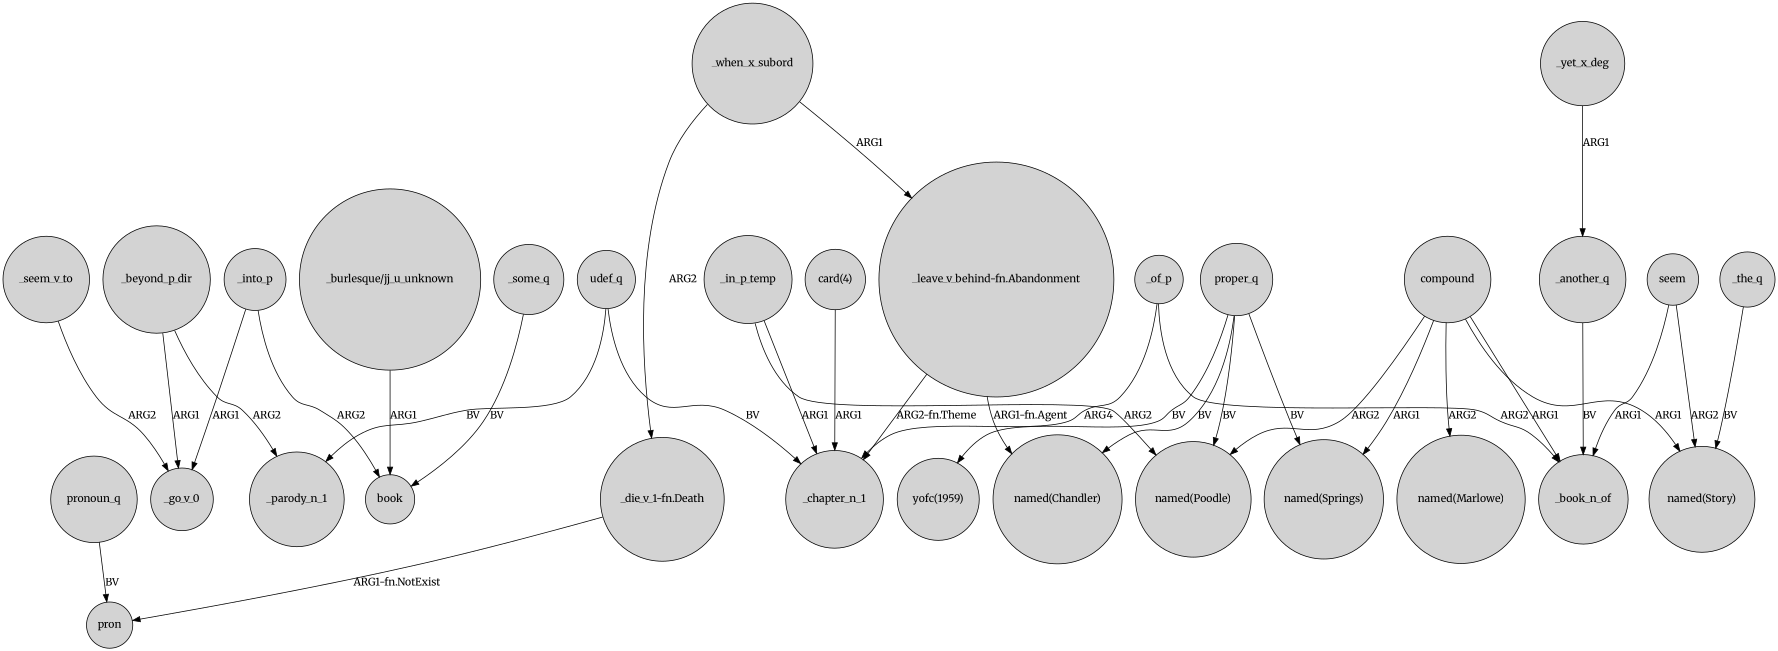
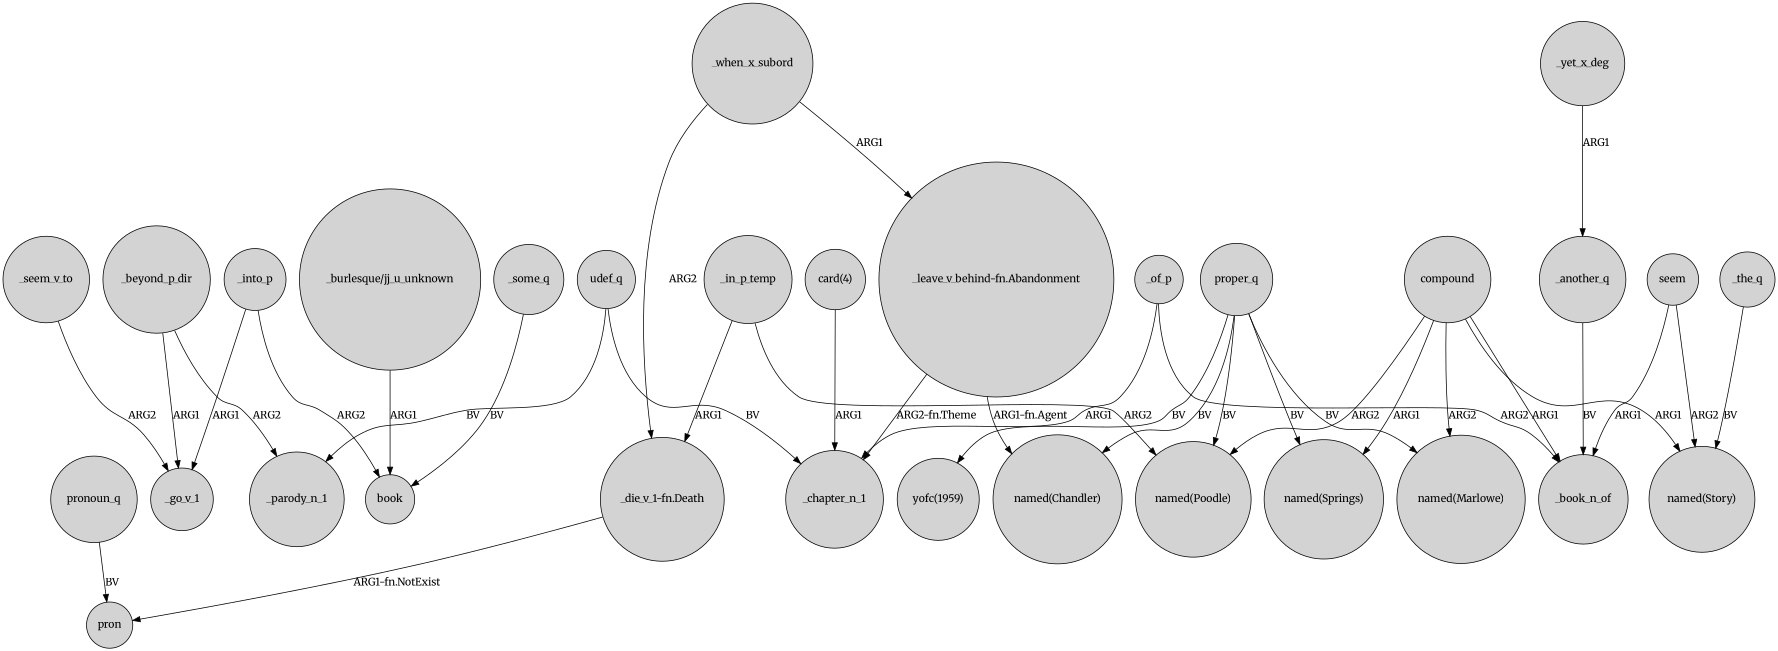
(788, 381) -> (710, 378)
none -> (1301, 400)
(1099, 416) -> (1099, 416)
(182, 499) -> (182, 499)
